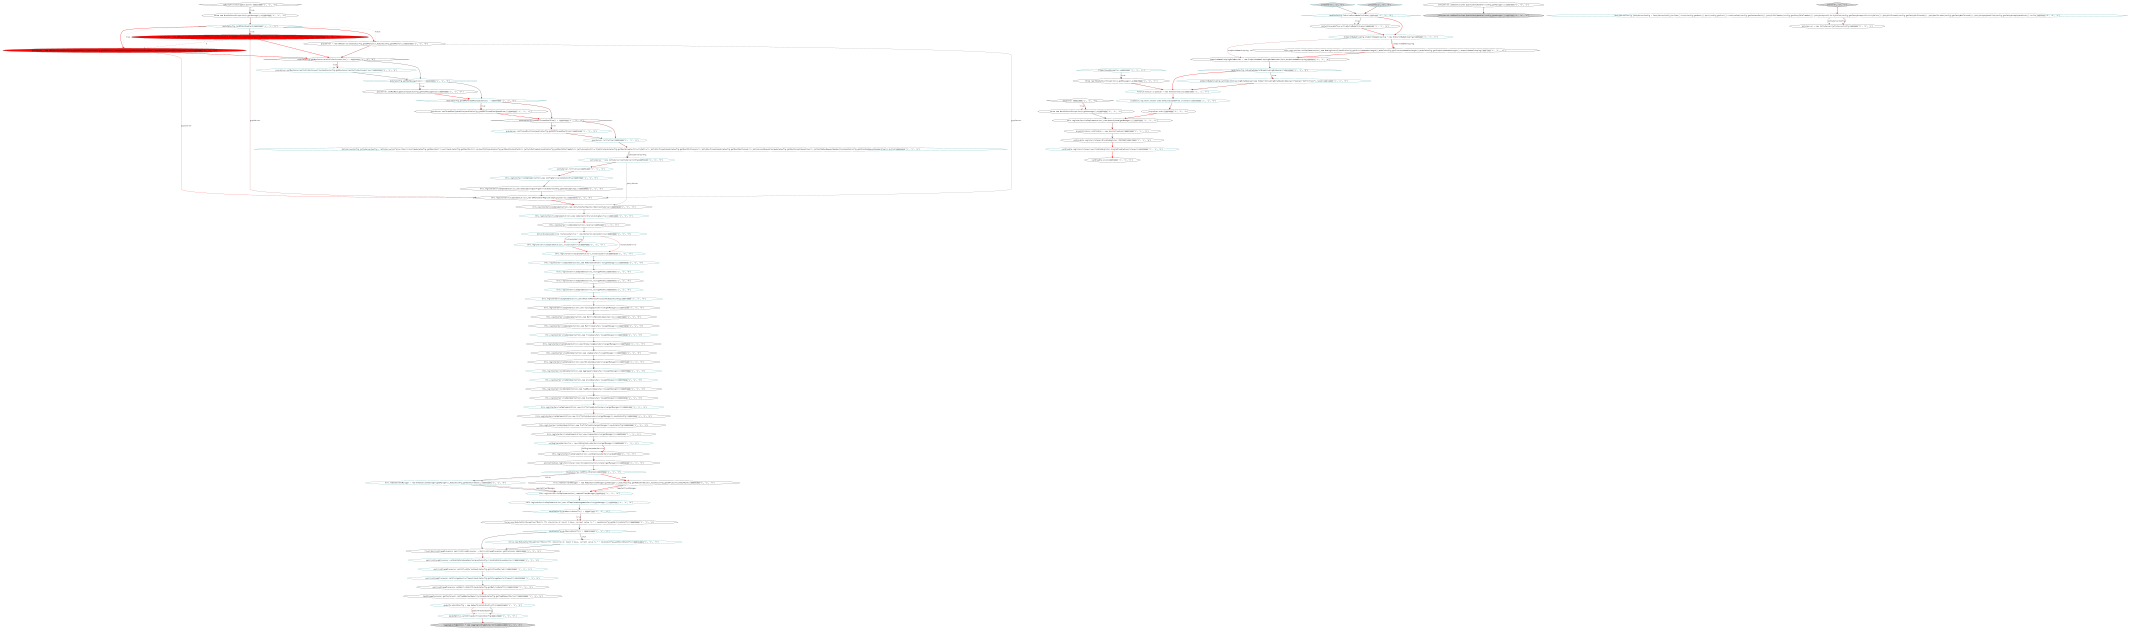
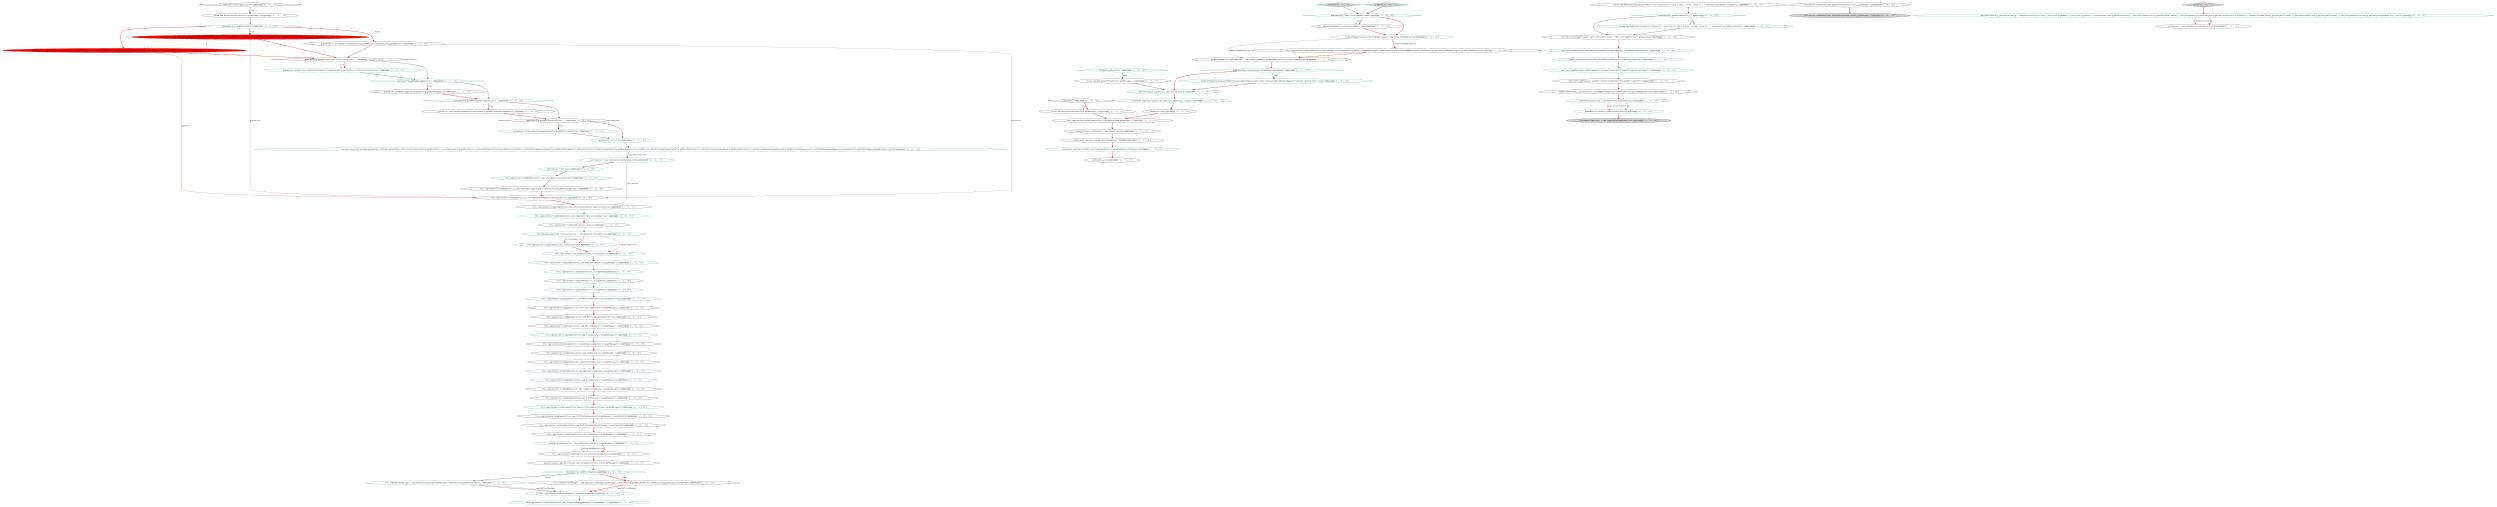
(579, 512) -> none
